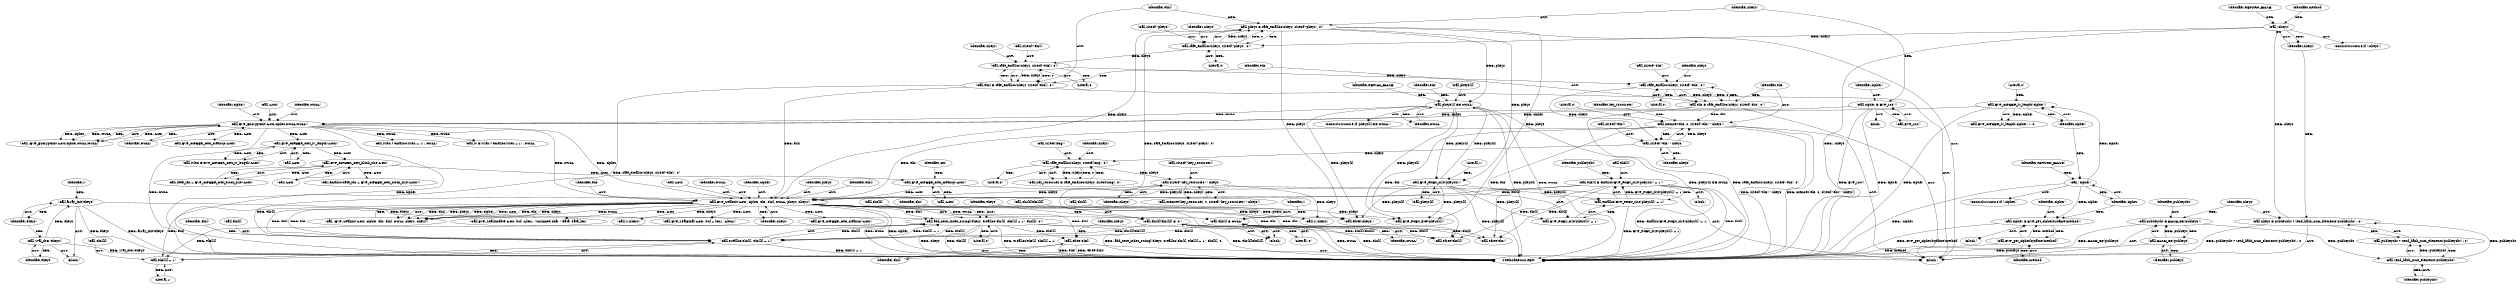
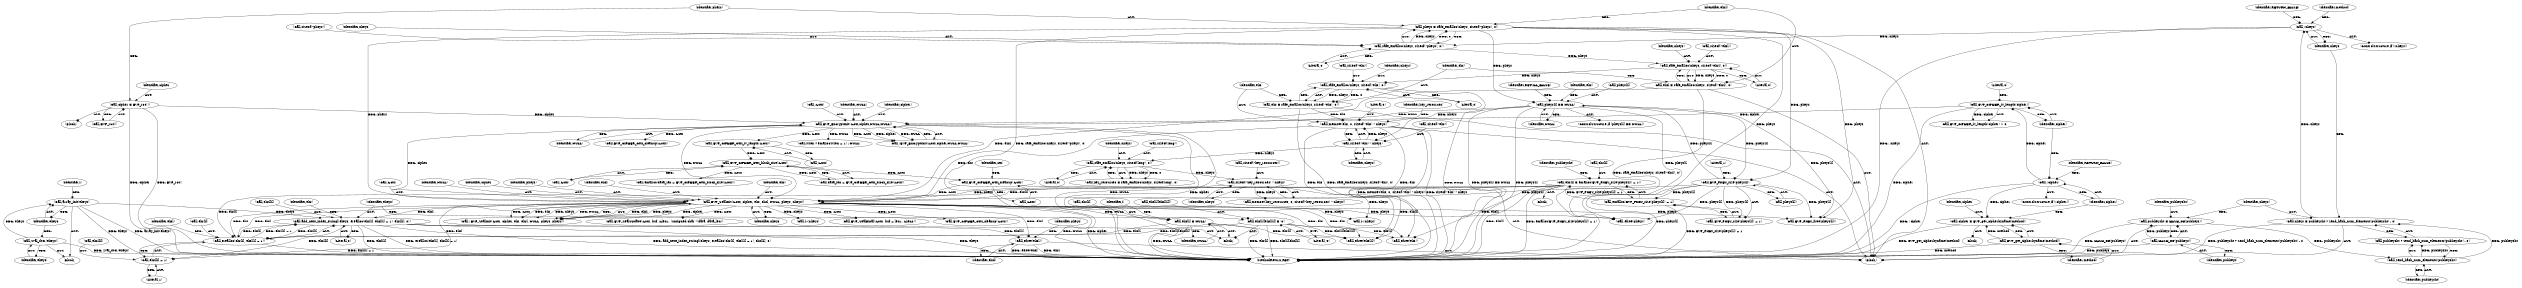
(501, 144) -> none
(222, 163) -> none
(1361, 227) -> (1358, 230)
(1294, 231) -> (1315, 231)
(2448, 250) -> (2450, 250)
